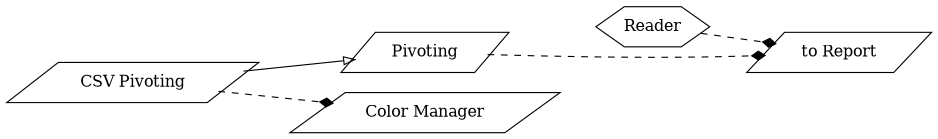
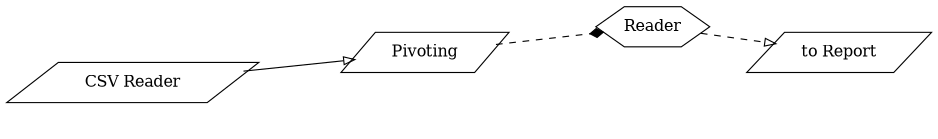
(733, 38) -> (733, 38)
(619, 57) -> (543, 39)
(133, 83) -> (133, 83)
(425, 113) -> none
